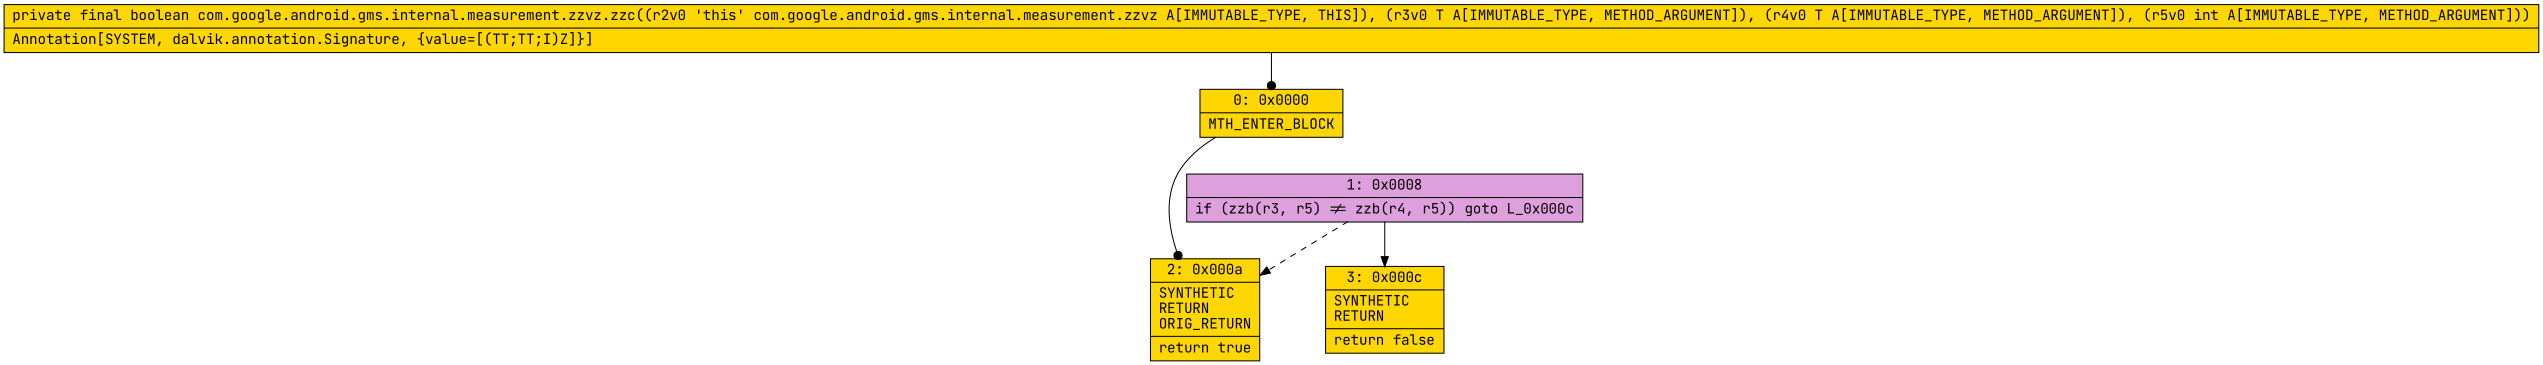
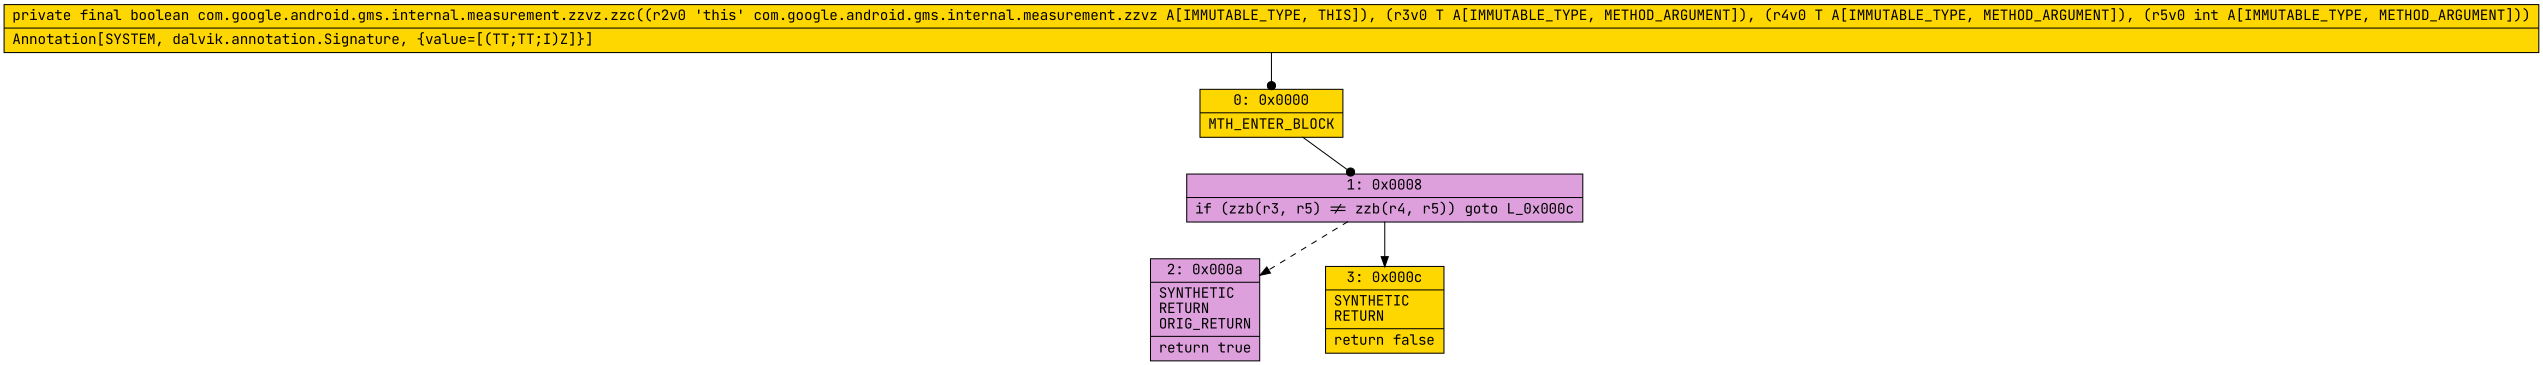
(1173, 186) -> (1325, 153)
(1205, 310) -> (1205, 310)
